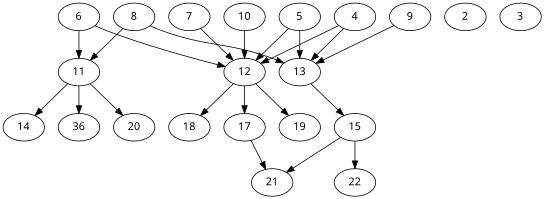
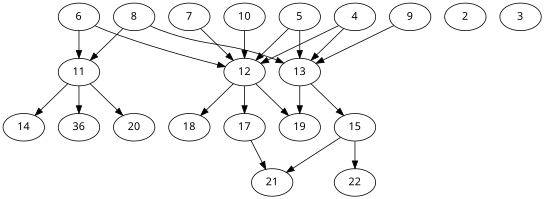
none -> (300, 96)
